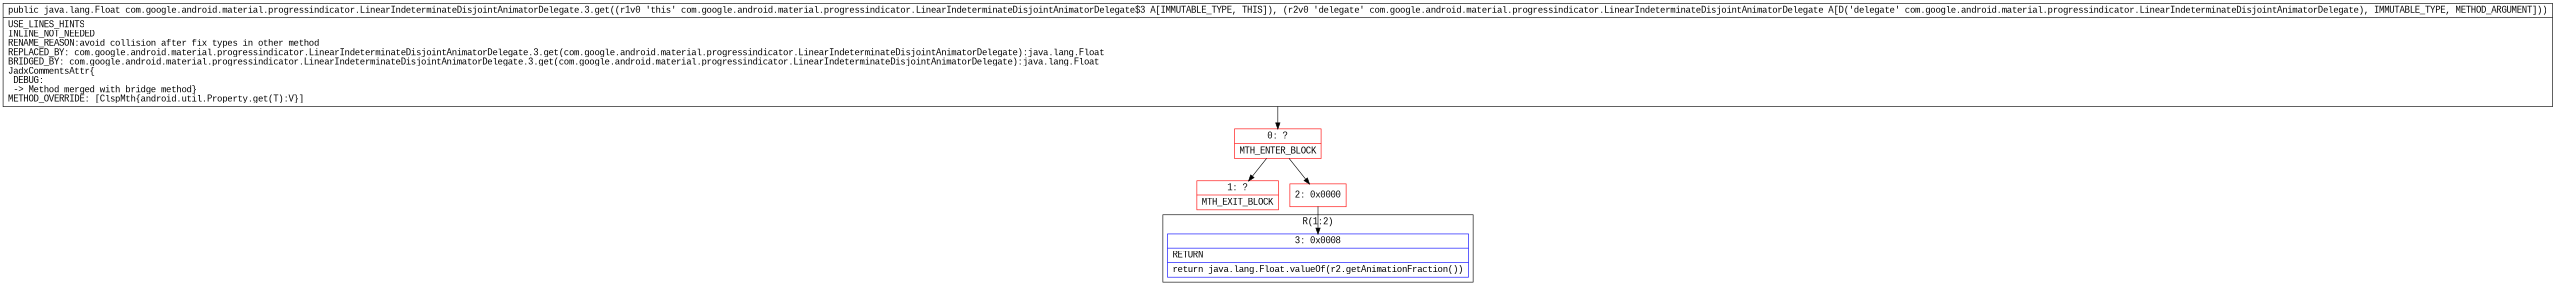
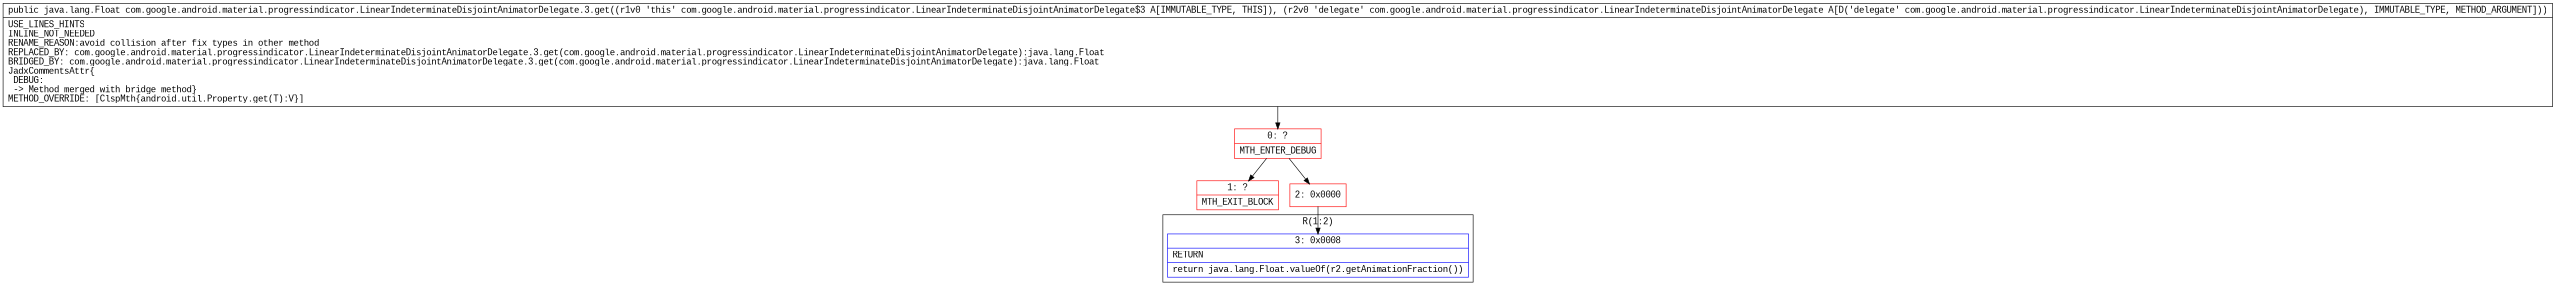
(1278, 151) -> (1278, 151)
